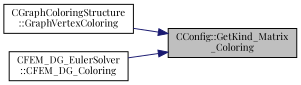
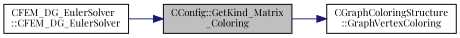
(146, 30) -> (304, 19)
(69, 66) -> (66, 19)
